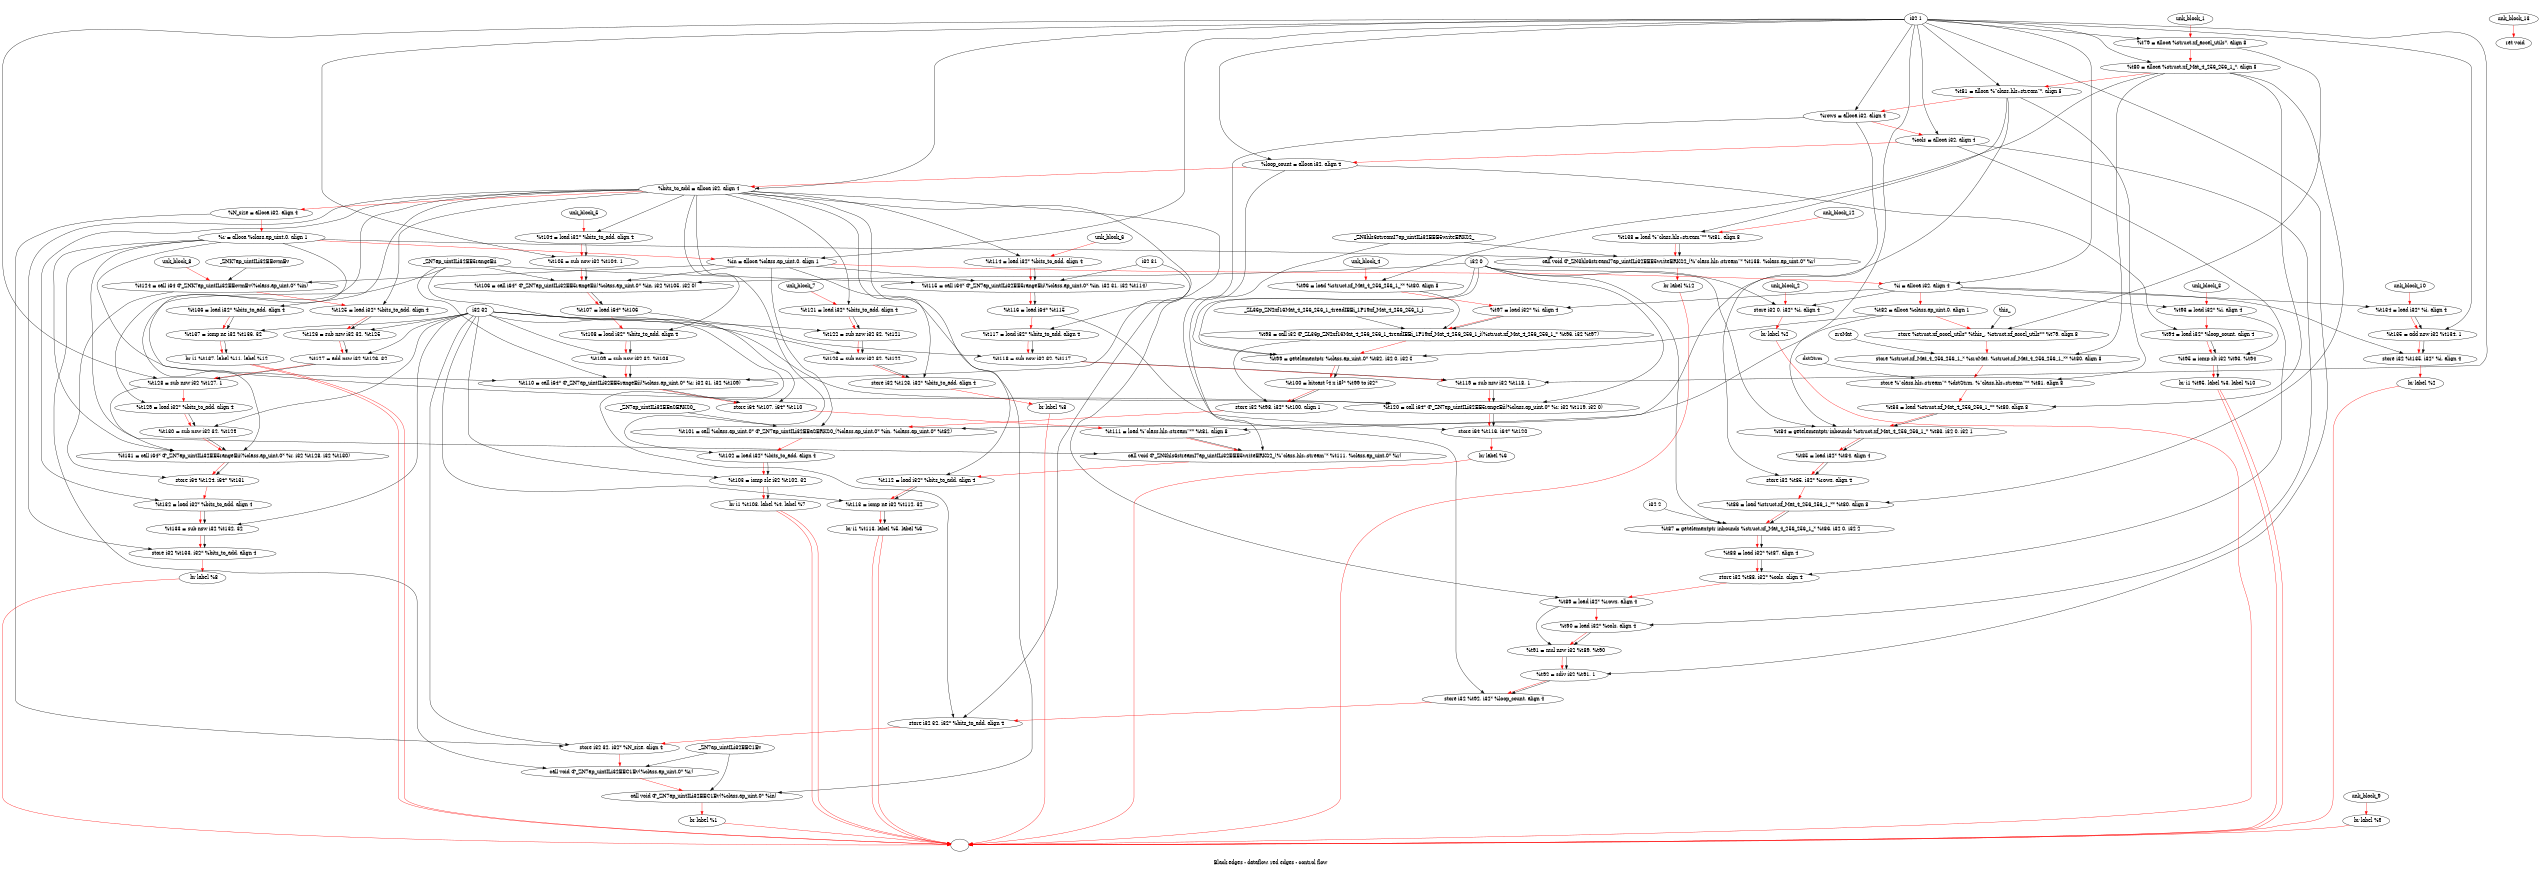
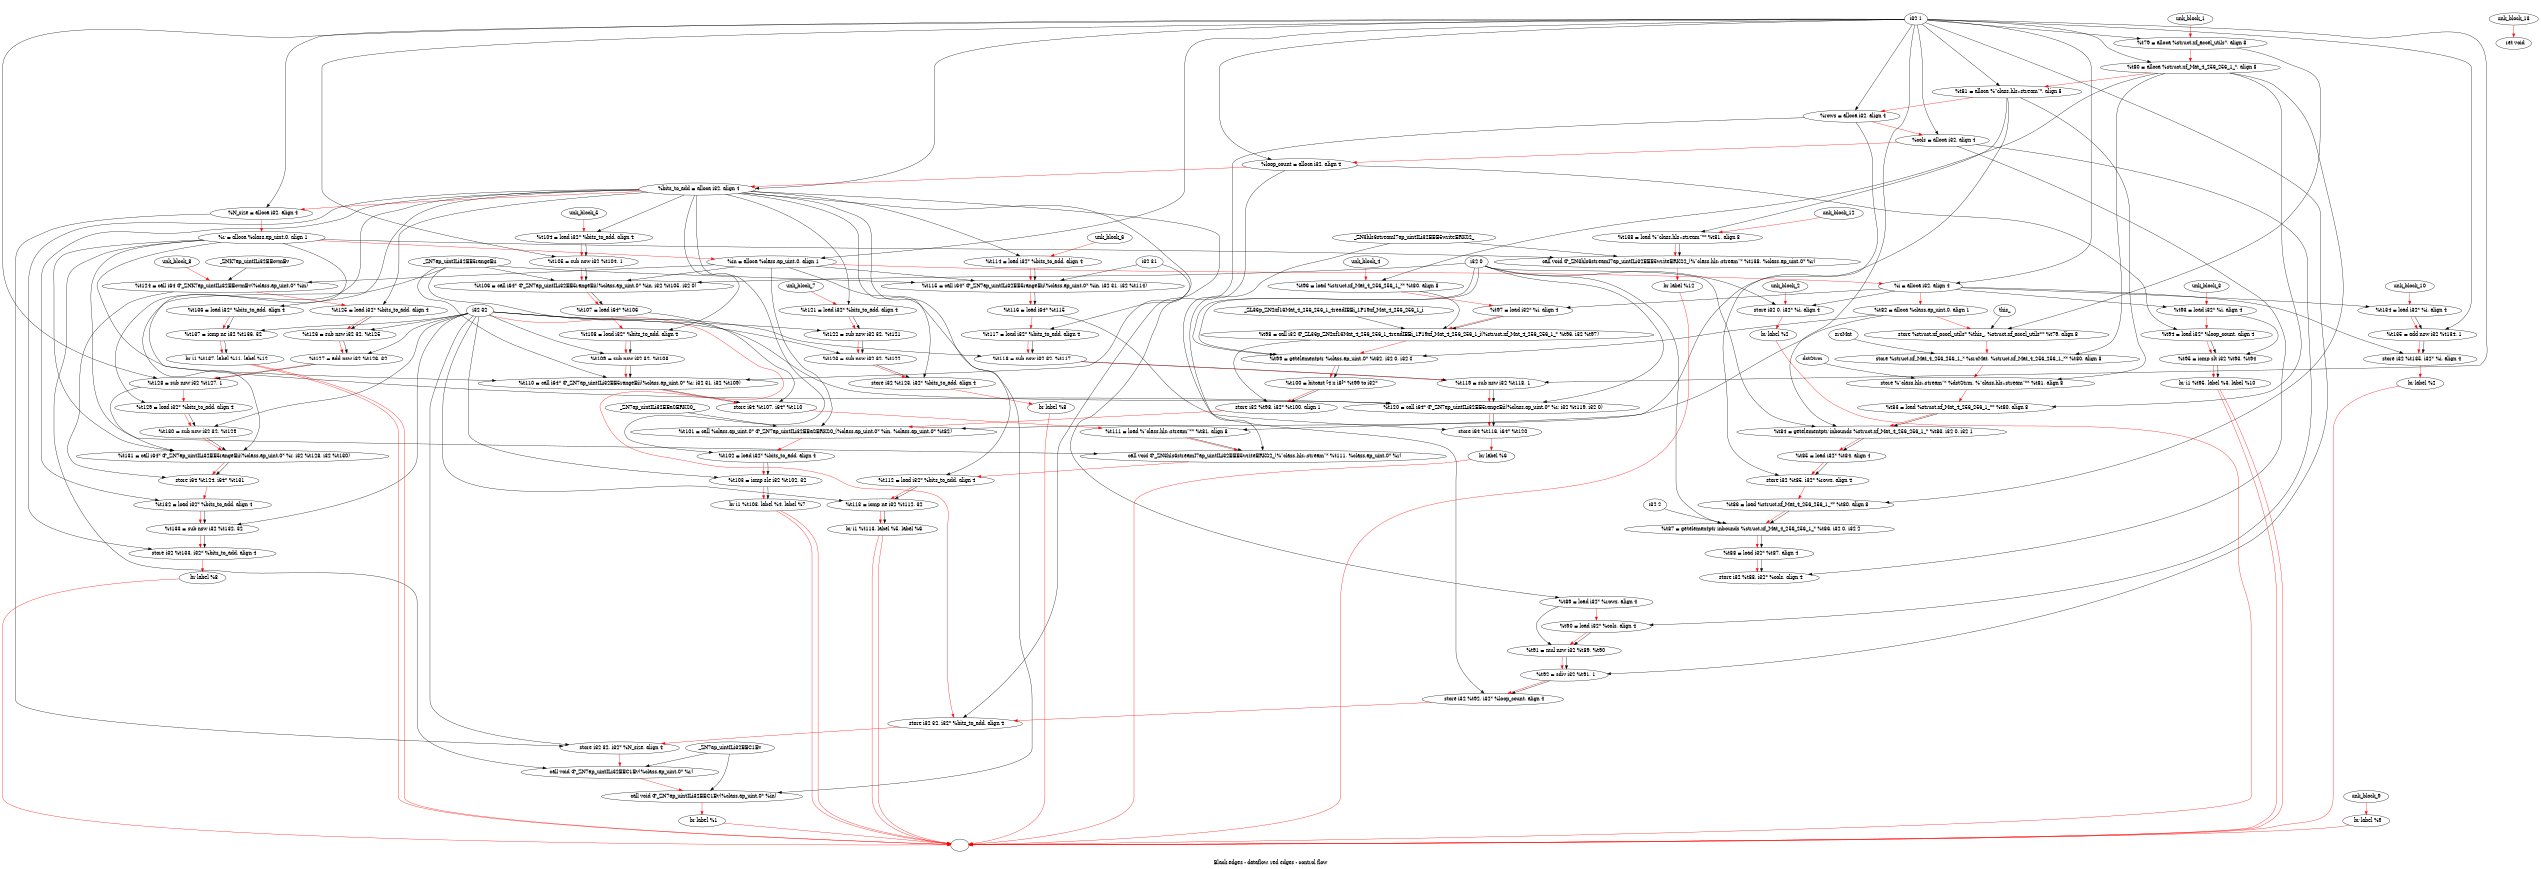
none -> (1016, 23)
(619, 440) -> (619, 440)
(1679, 590) -> none
